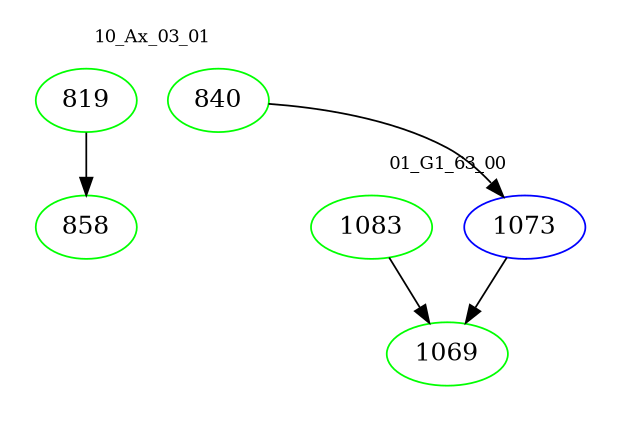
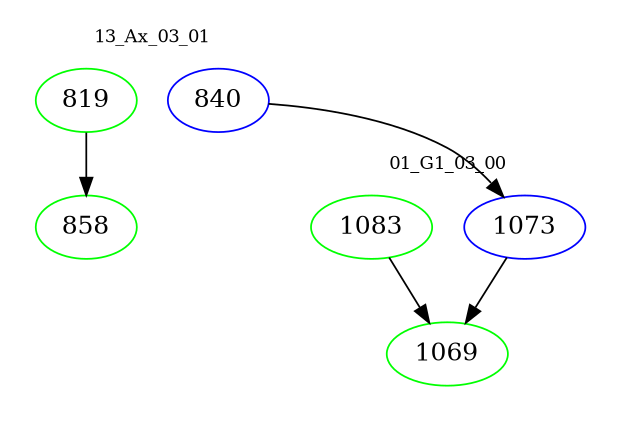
(152, 38) -> (152, 38)
(218, 100) -> (218, 100)
(448, 165) -> (448, 165)
